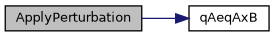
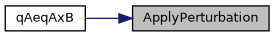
(159, 18) -> (102, 18)
